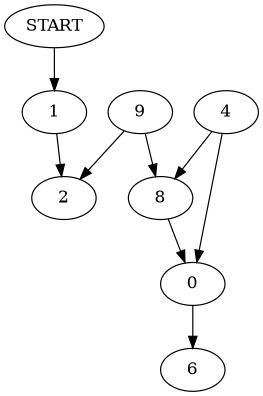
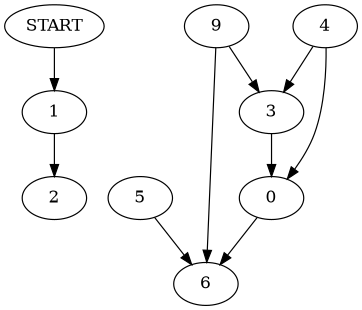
(106, 151) -> (212, 149)
none -> (140, 198)
(161, 198) -> (272, 112)
